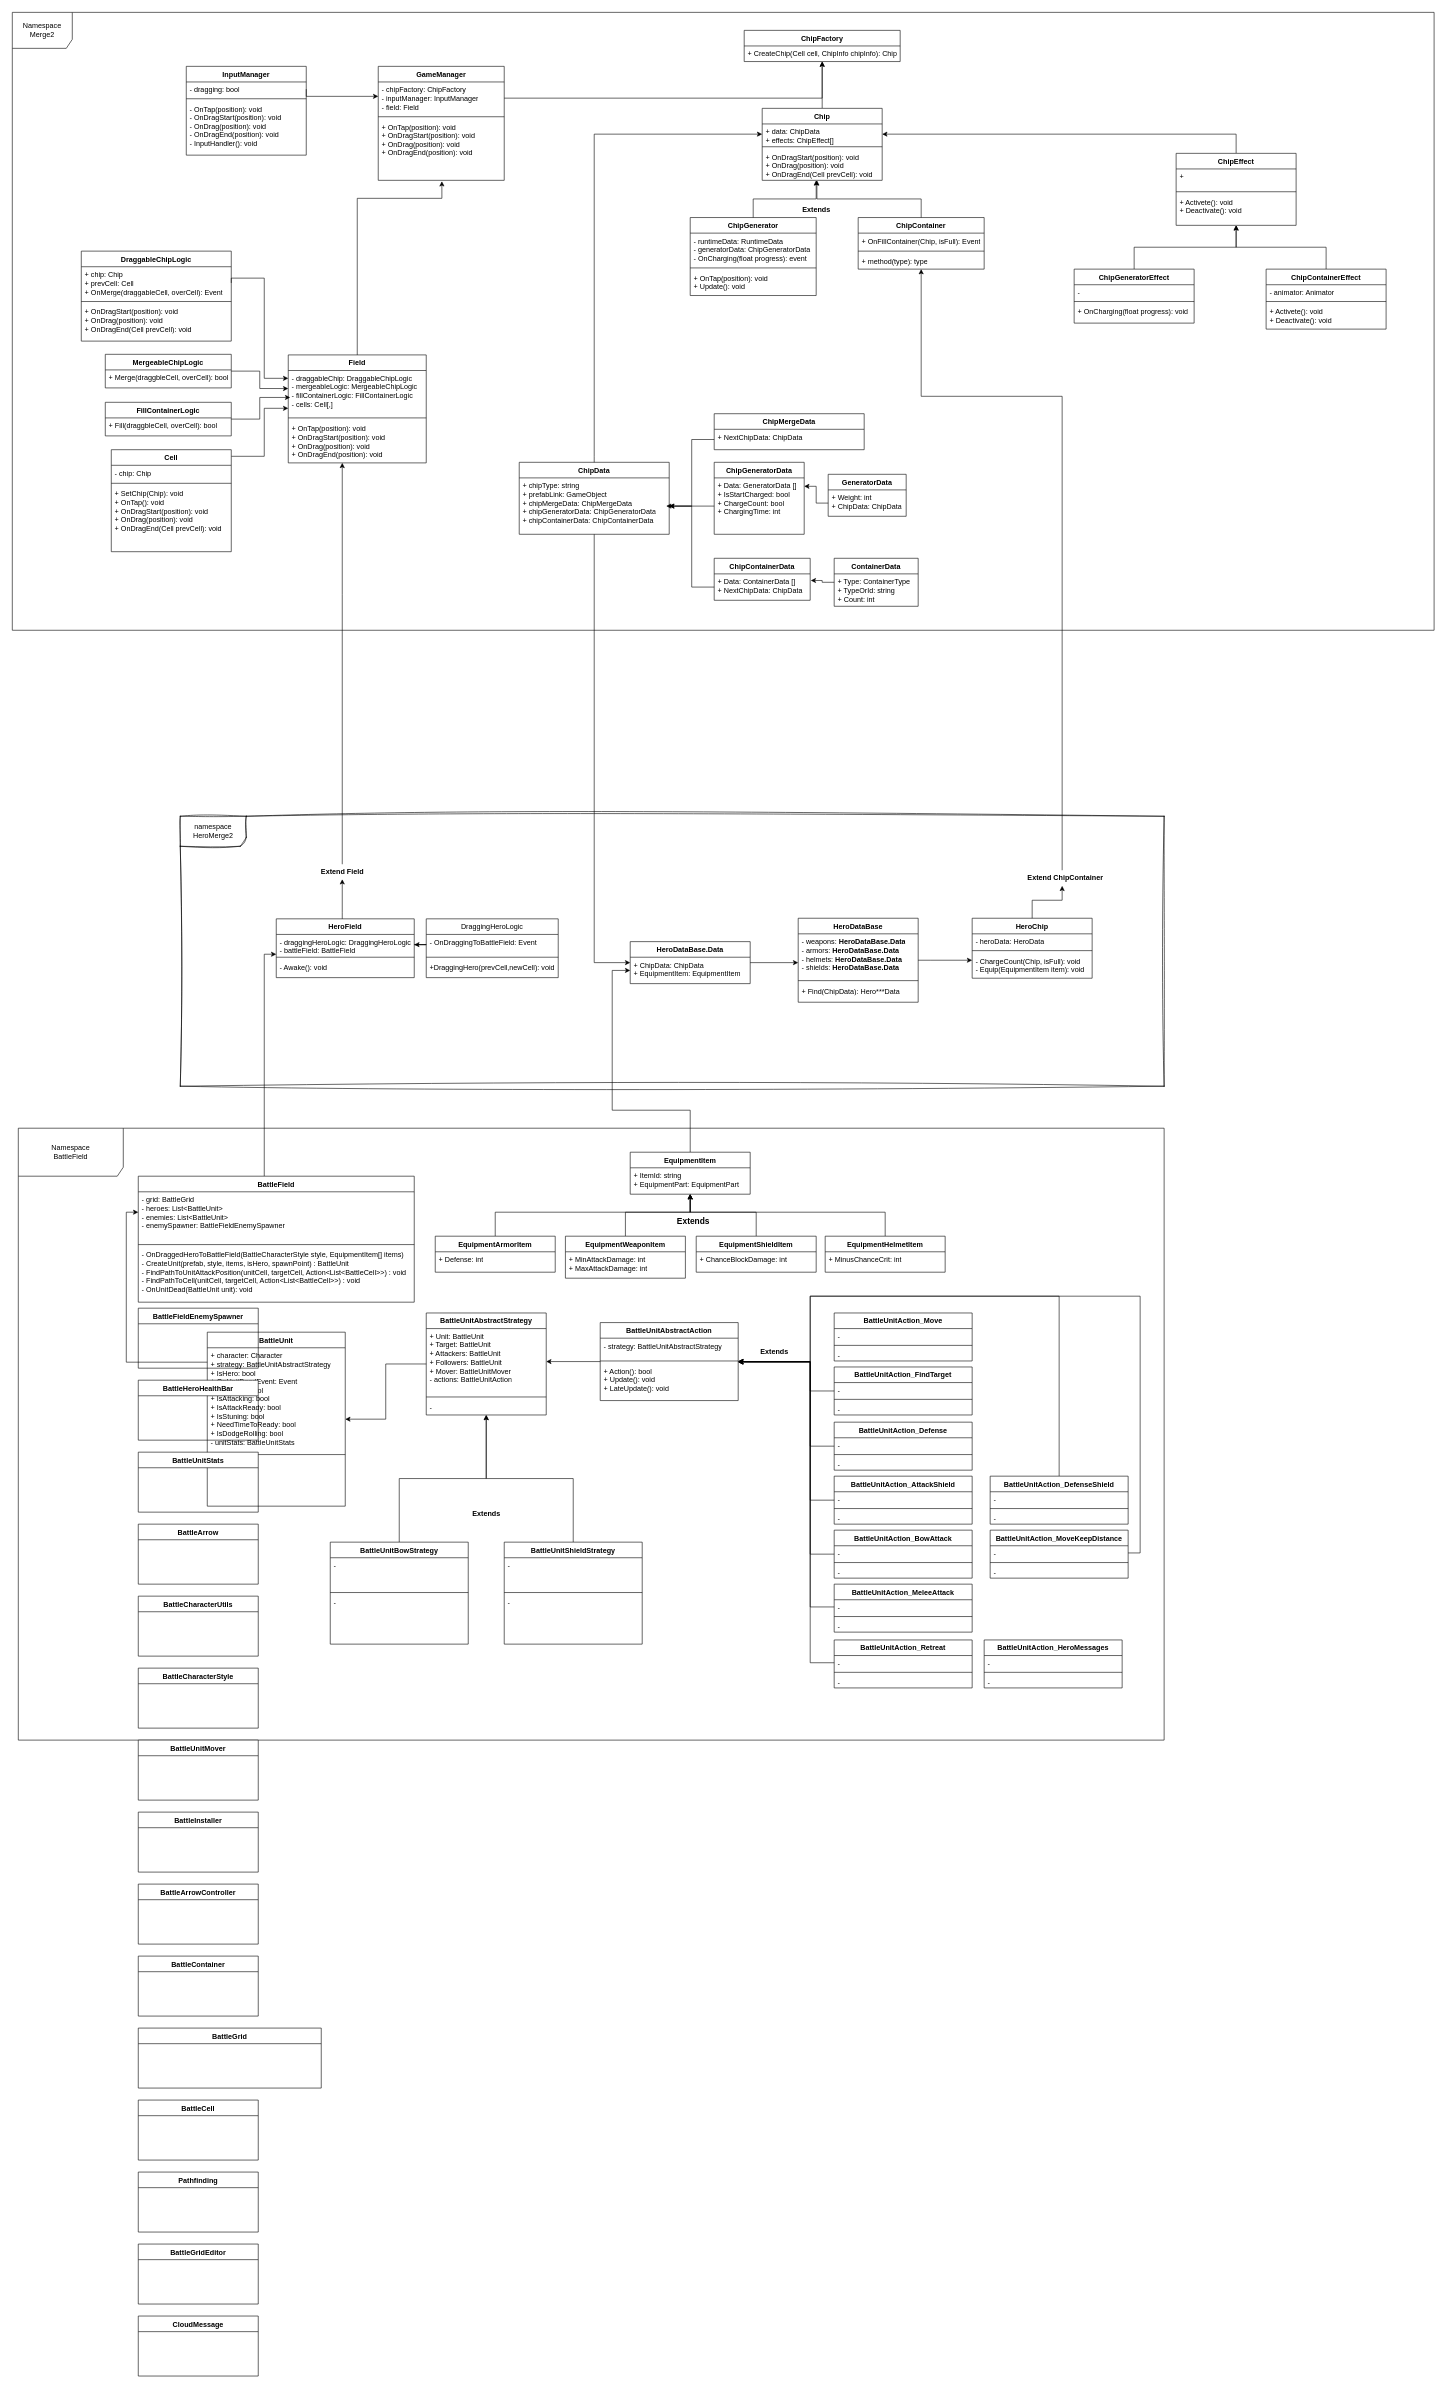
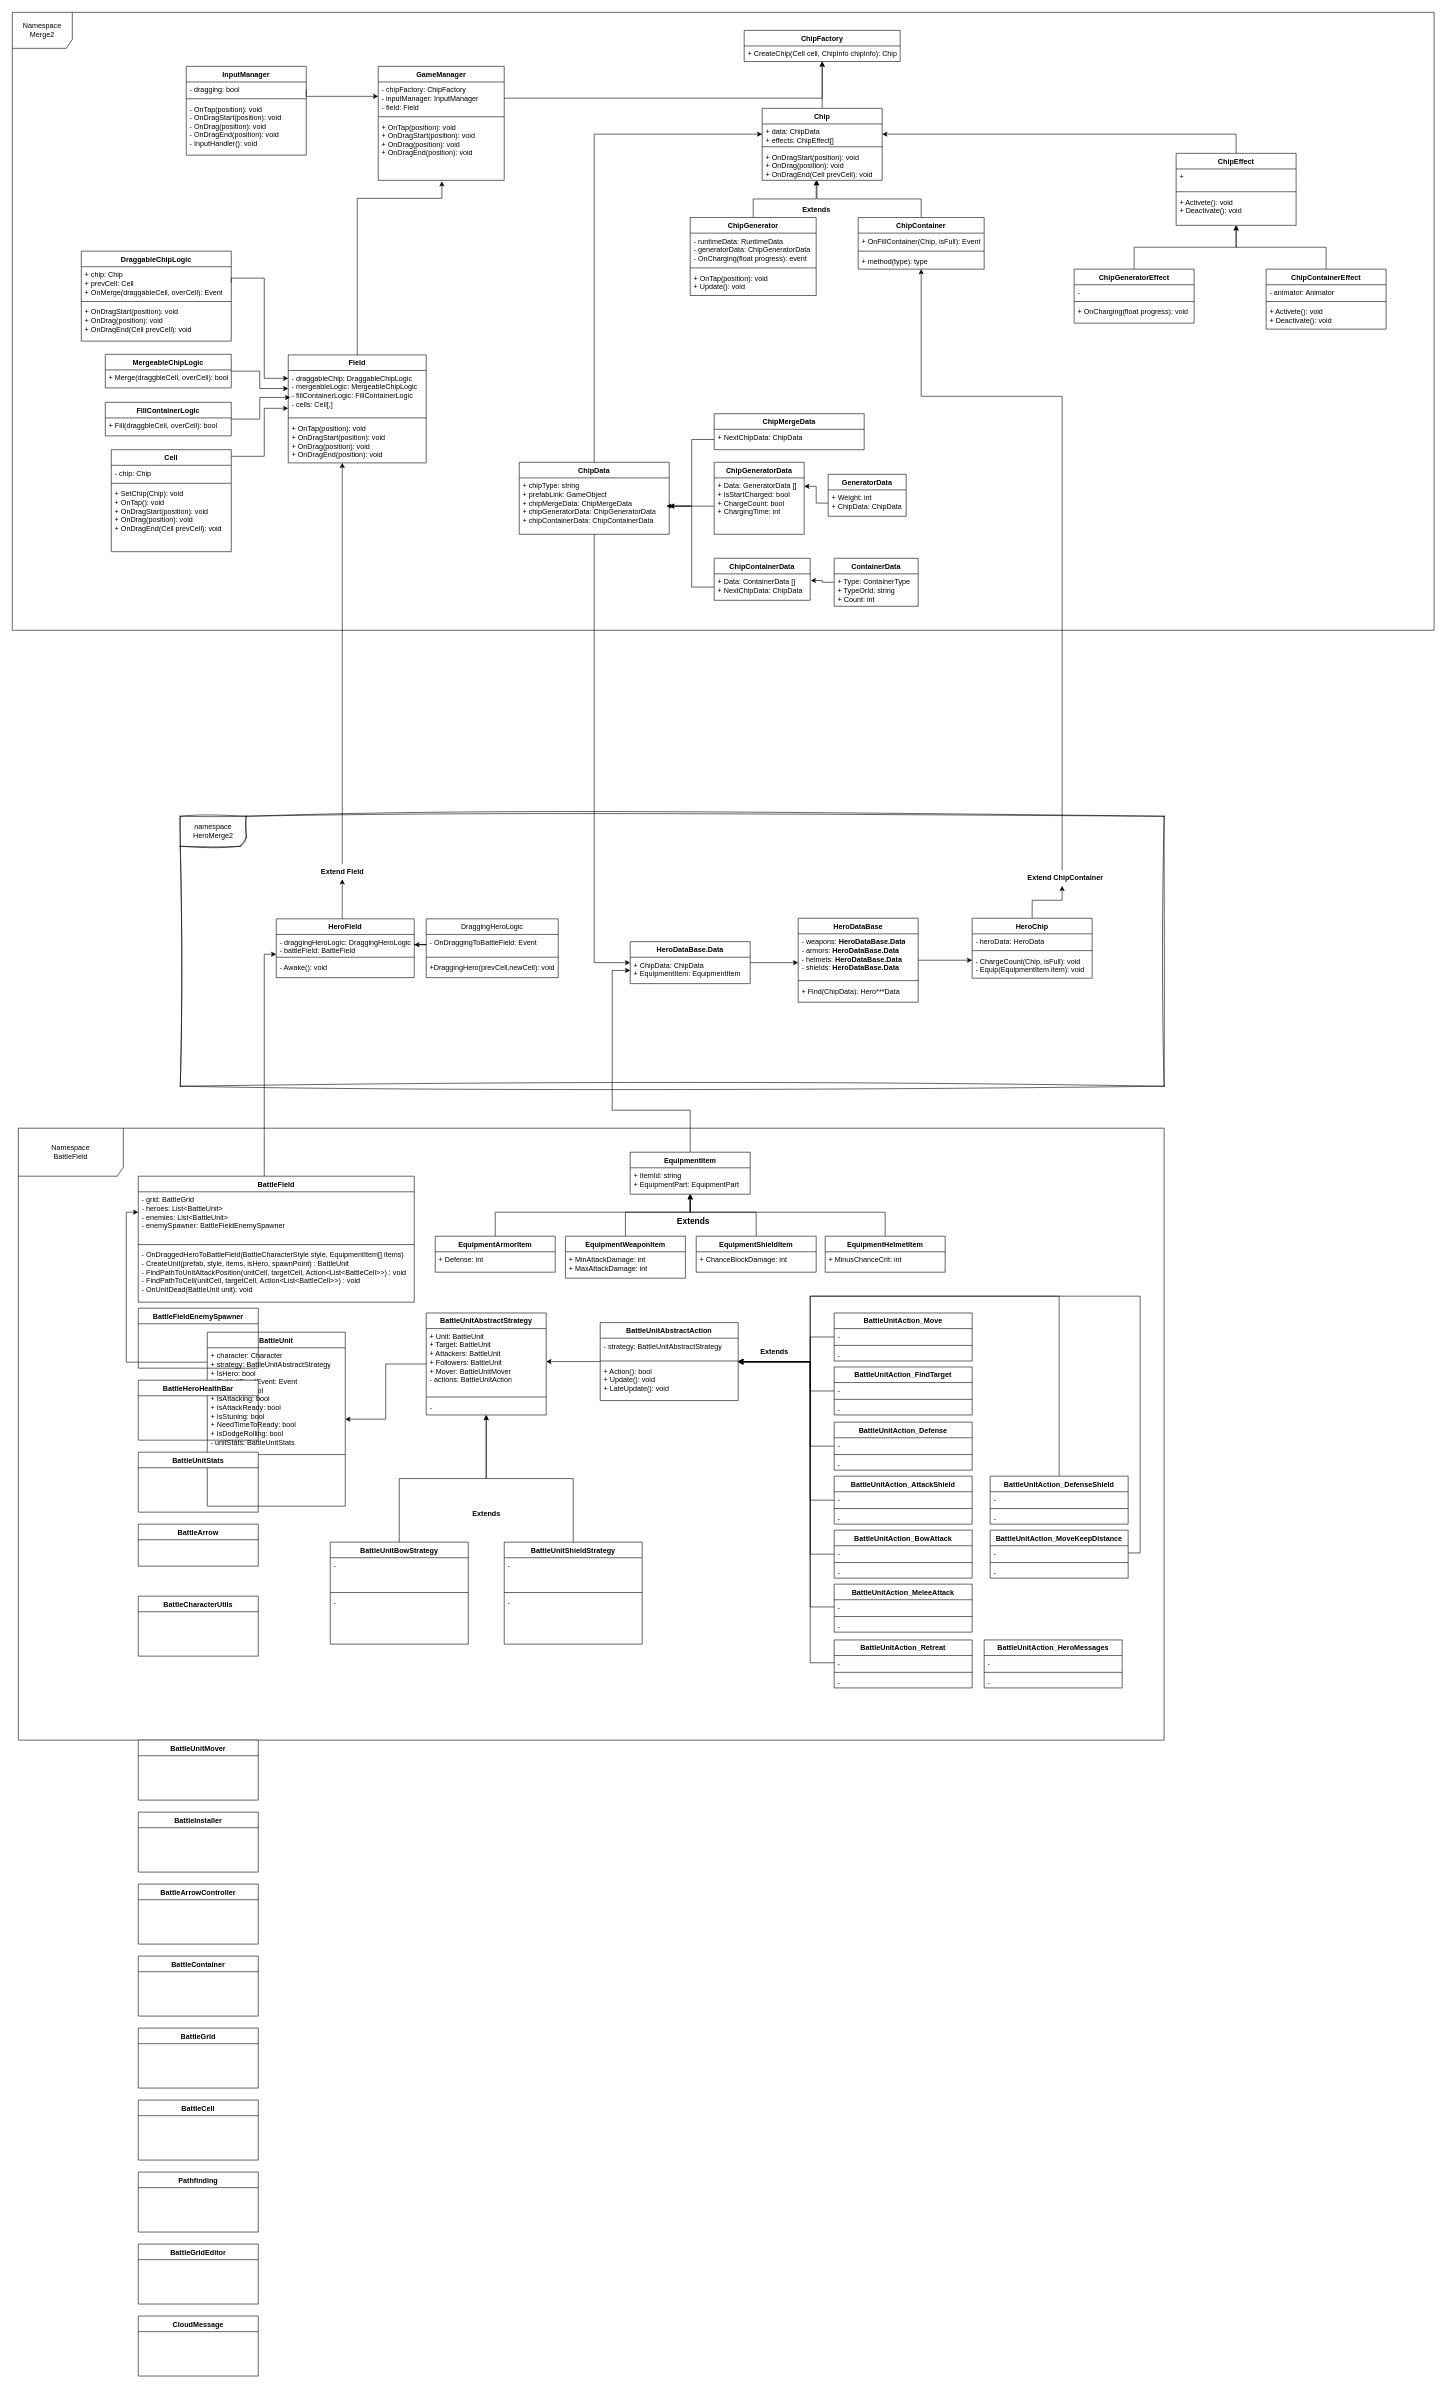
none -> (822, 1337)
(198, 1554) -> (198, 1545)
(198, 1698) -> none
(230, 2058) -> (198, 2058)
